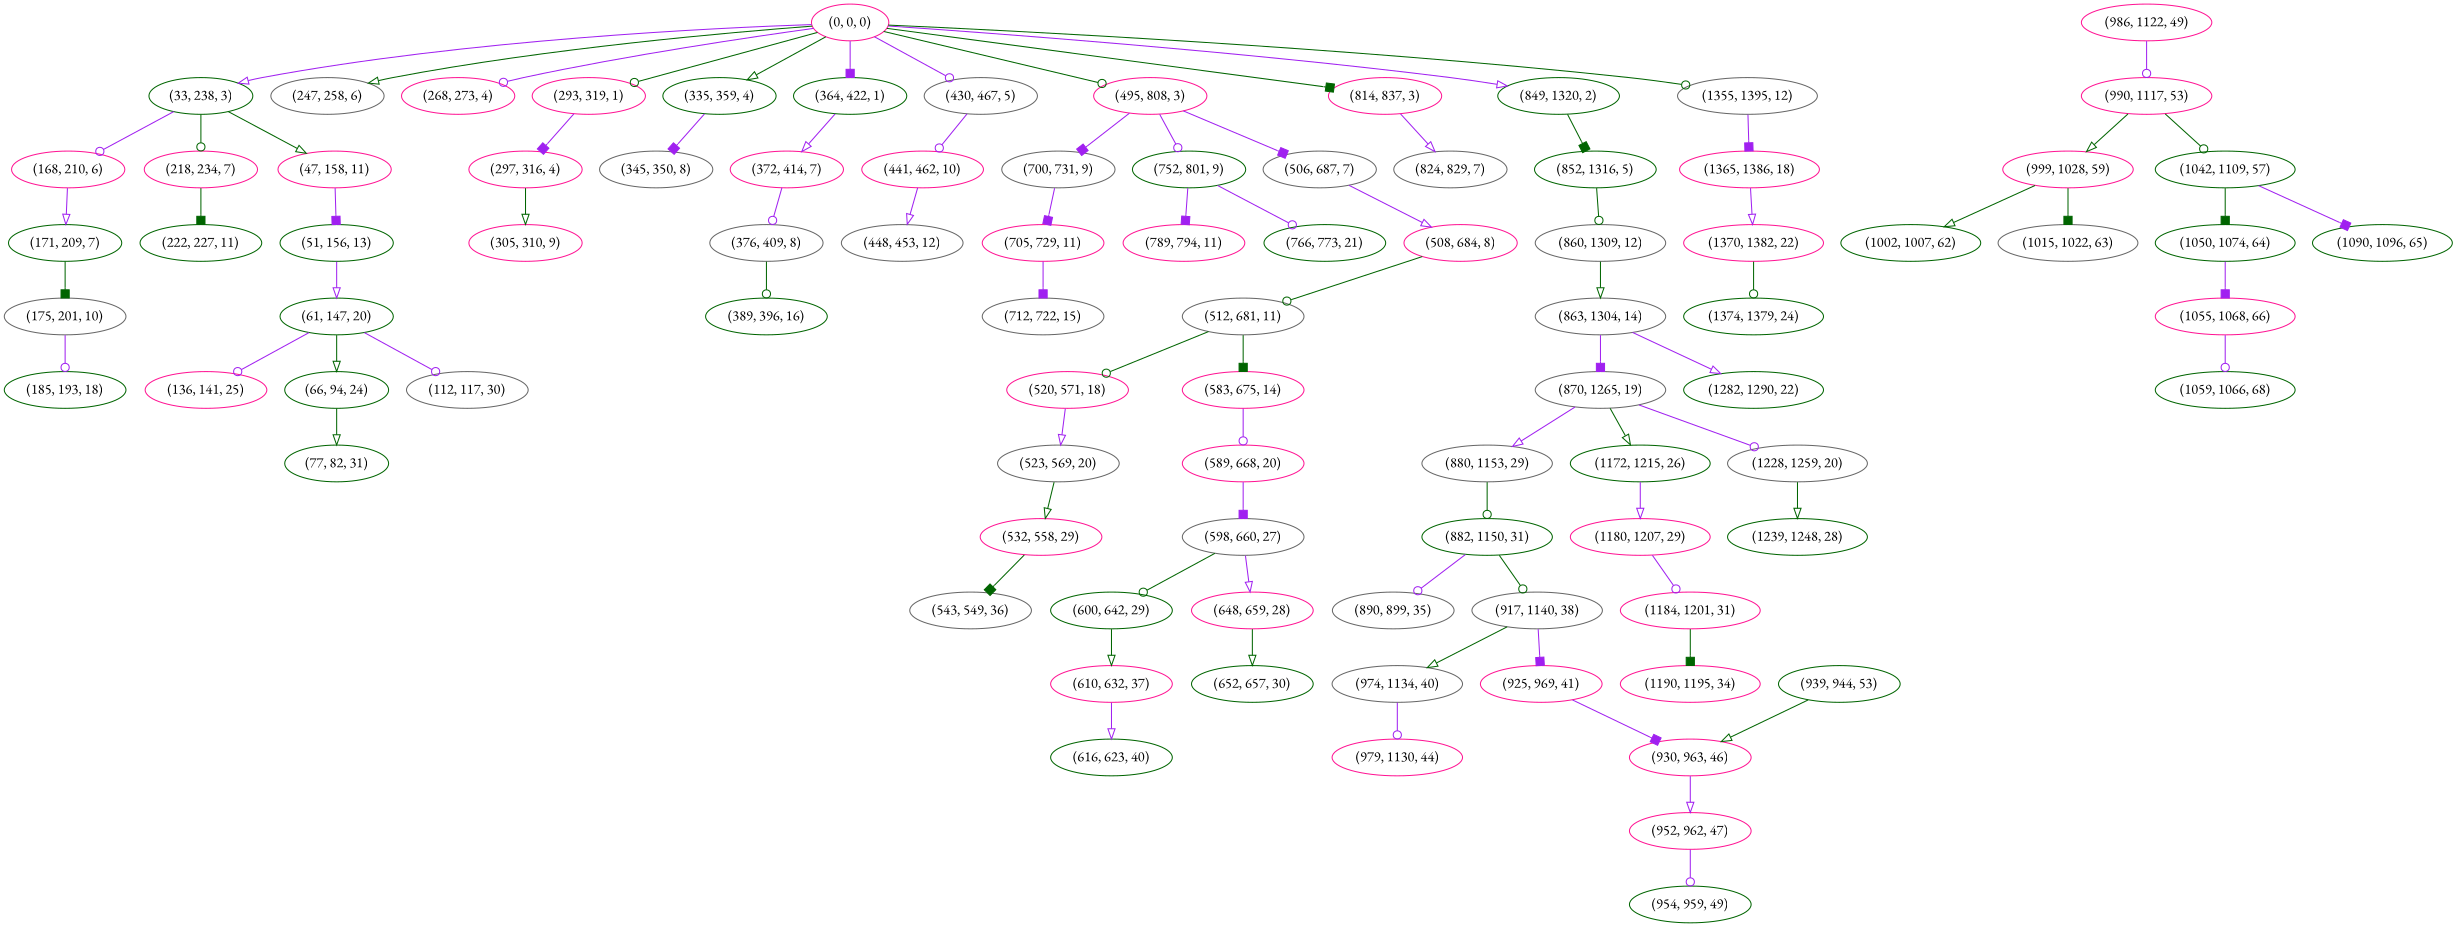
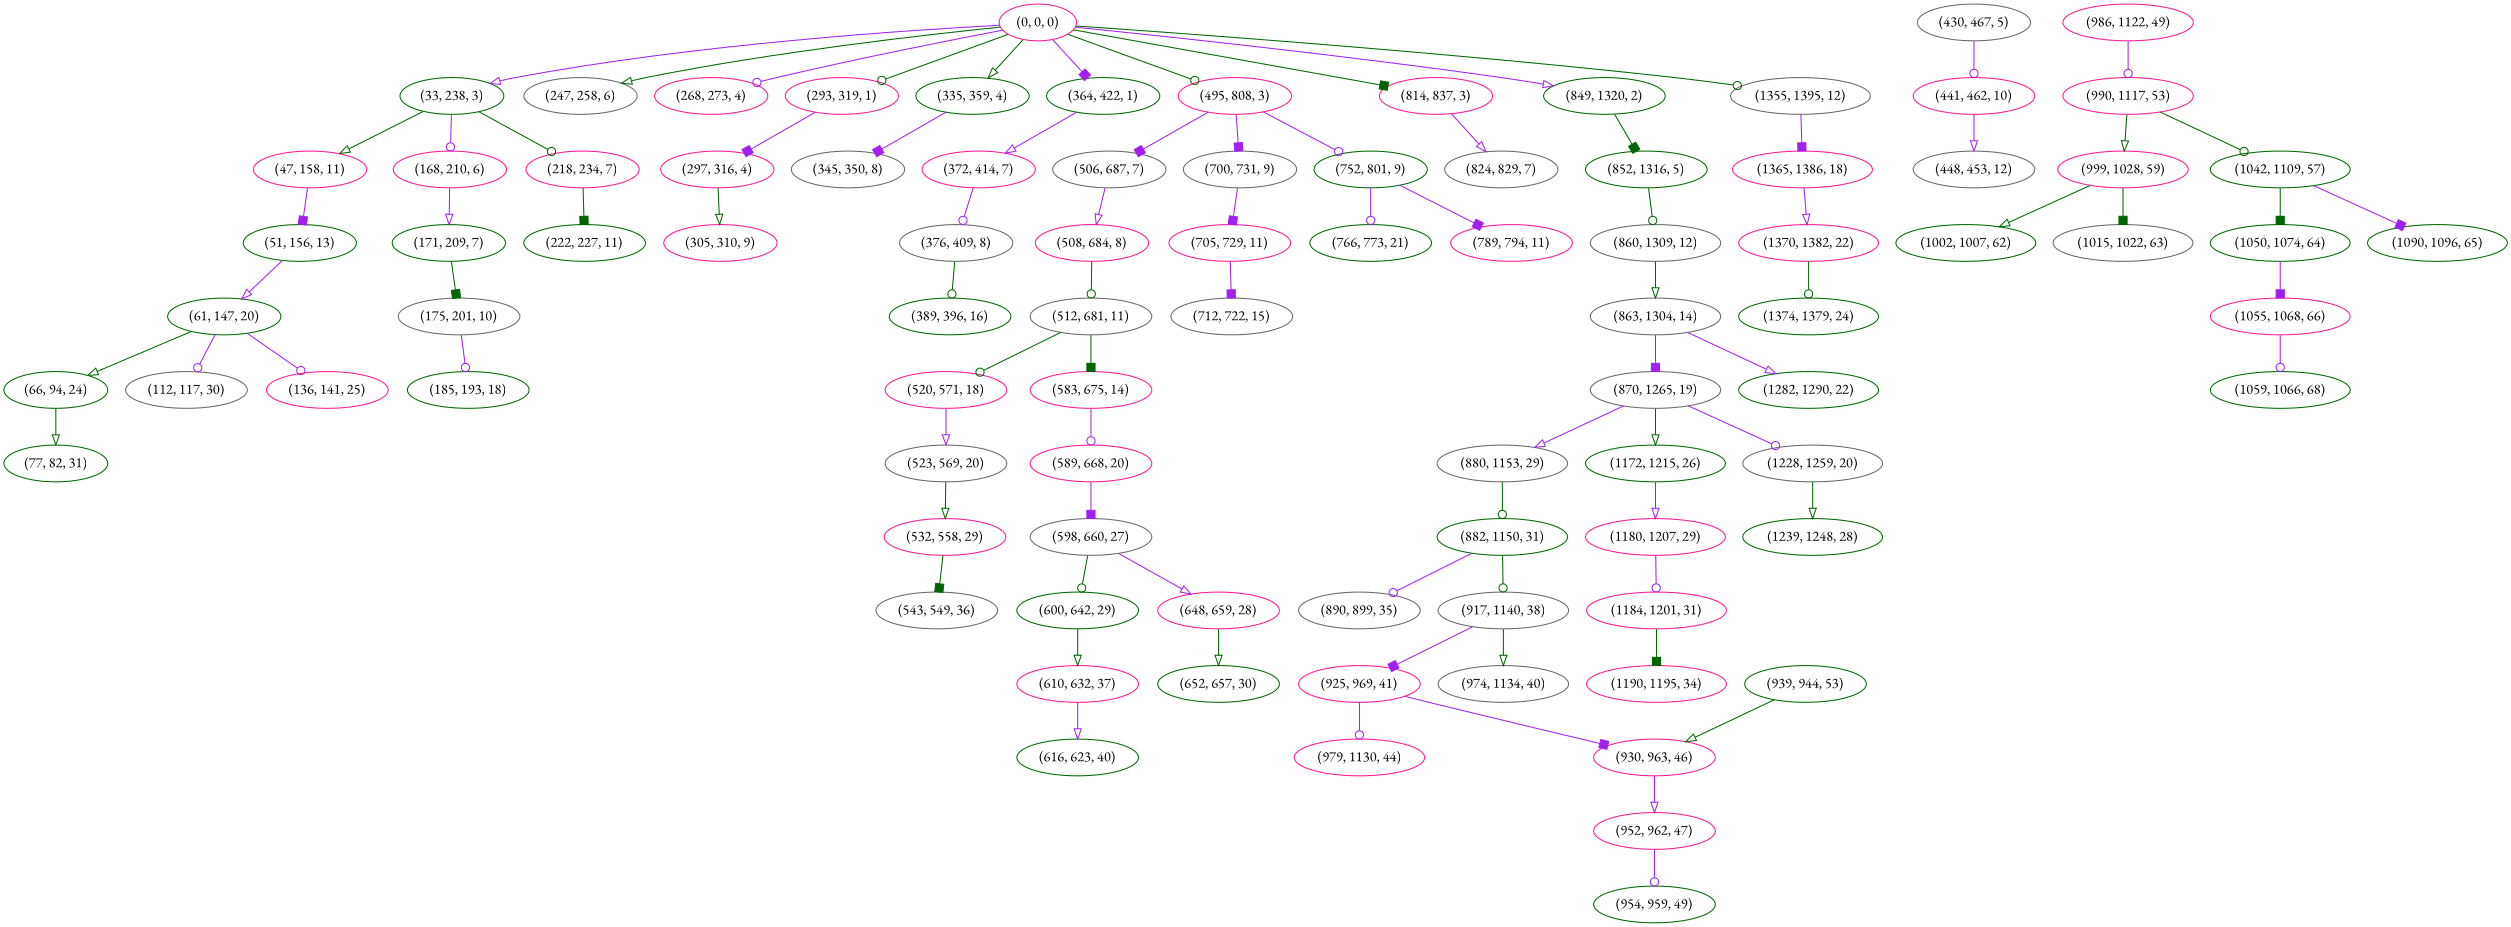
(910, 56) -> none
(1397, 717) -> (1359, 717)
